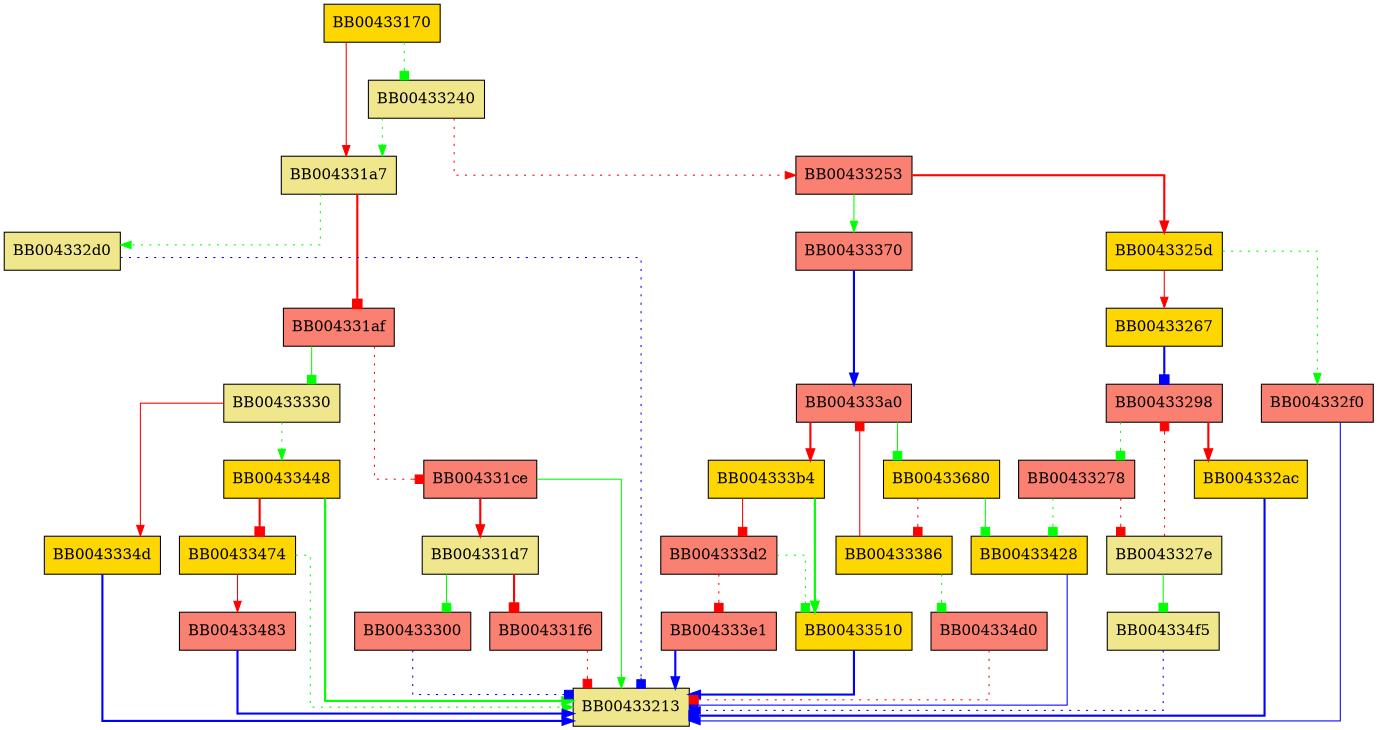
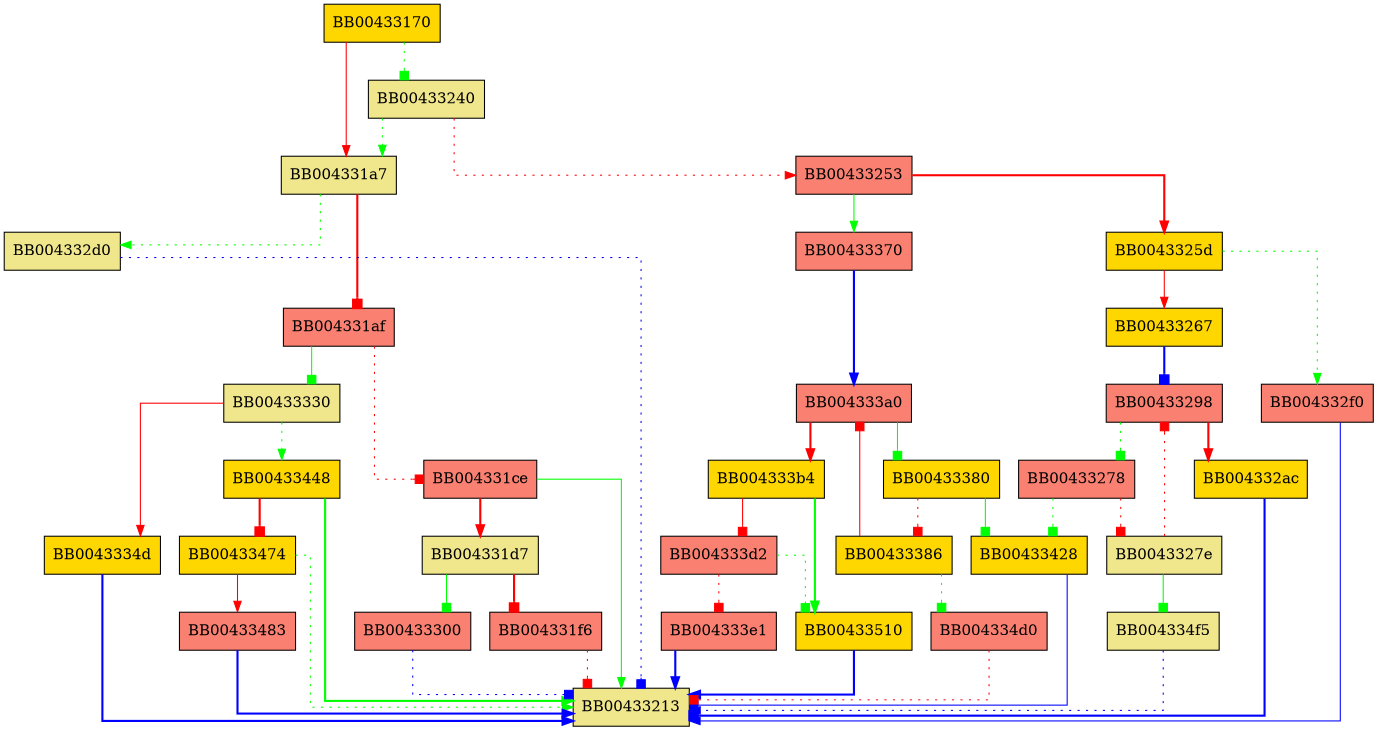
(942, 479) -> (942, 479)
